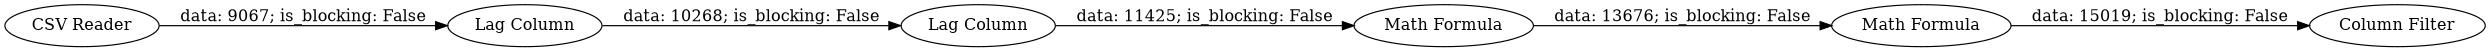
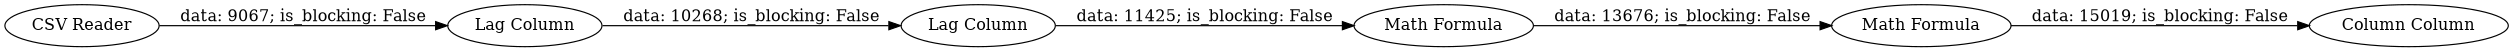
(2397, 26) -> (2409, 26)
